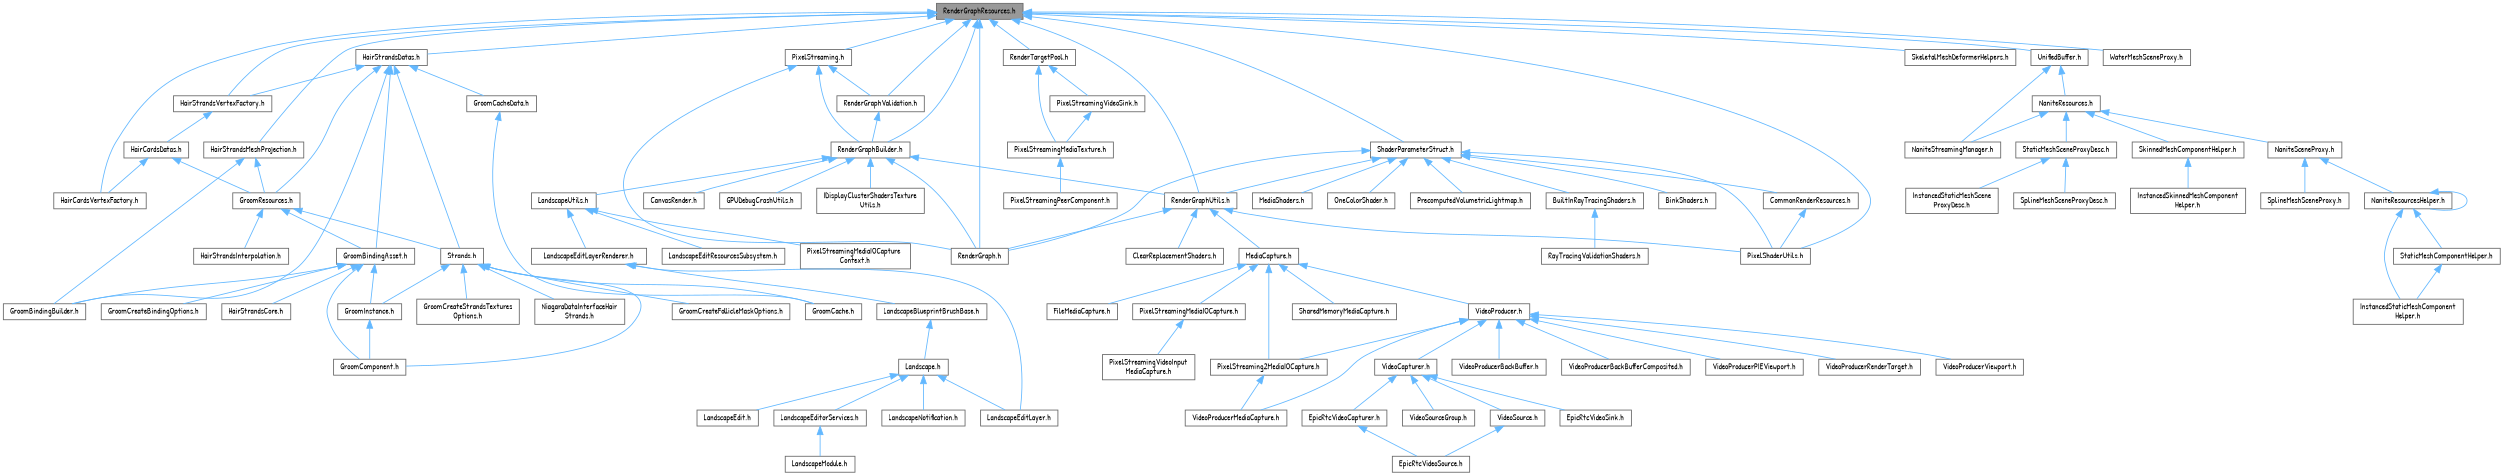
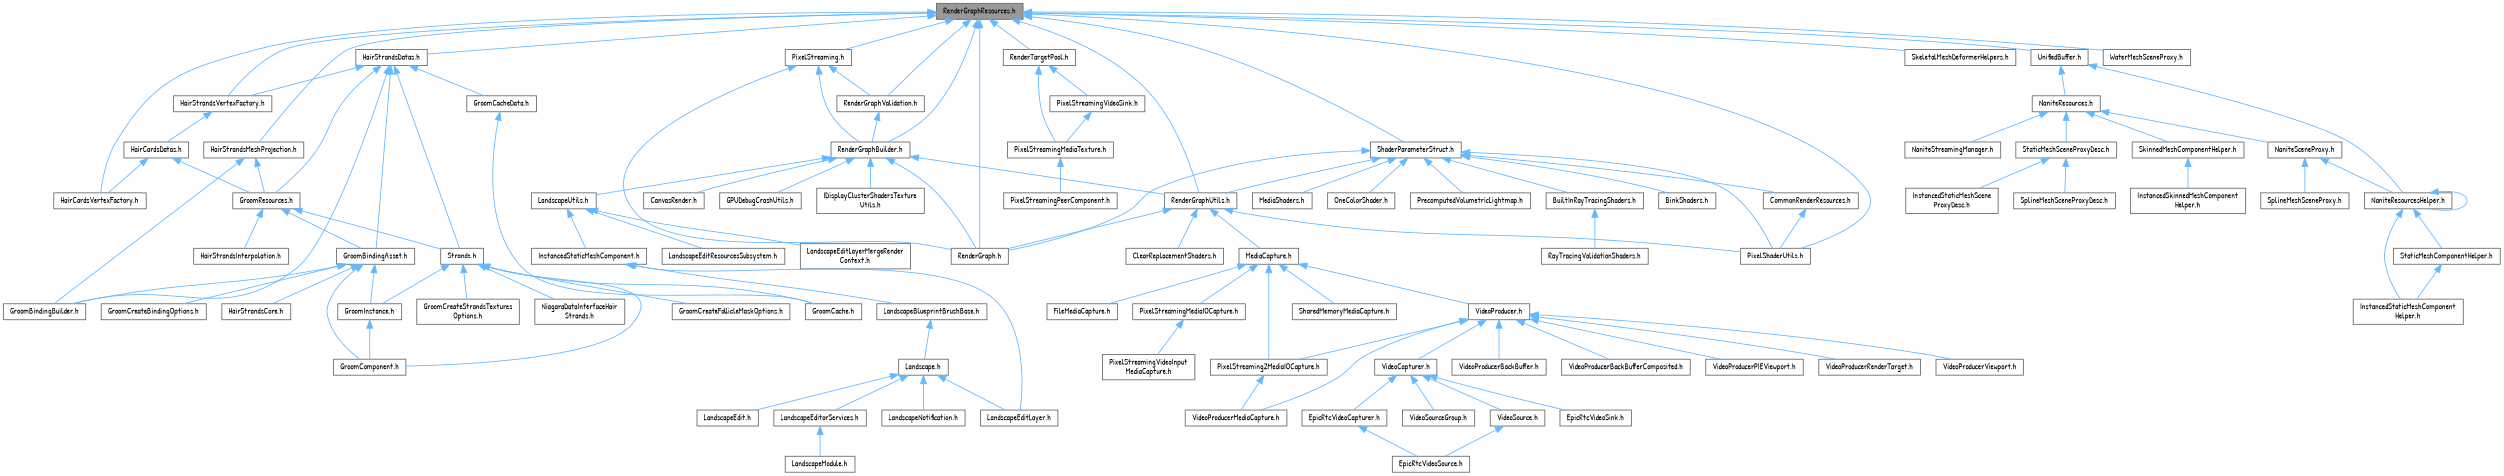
(2003, 107) -> (2260, 109)
(589, 256) -> (589, 256)
(855, 256) -> (855, 256)
